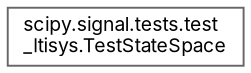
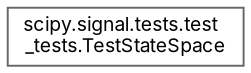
(126, 37) -> (126, 37)
